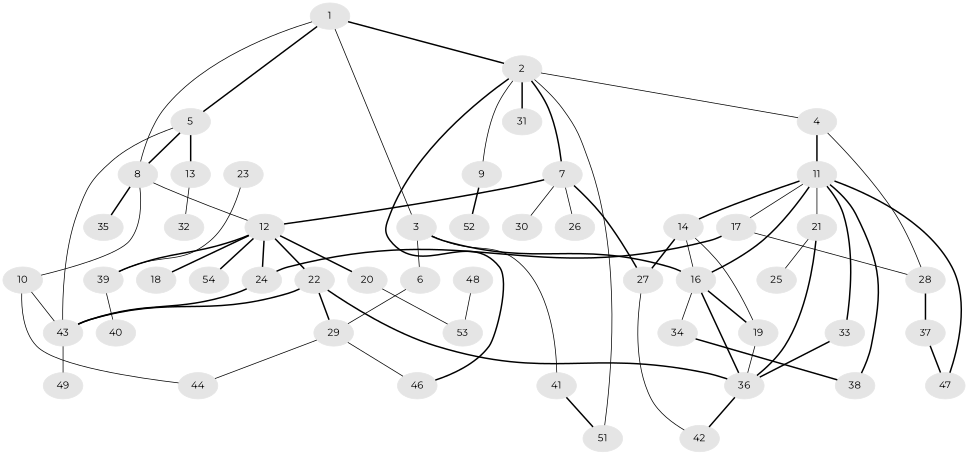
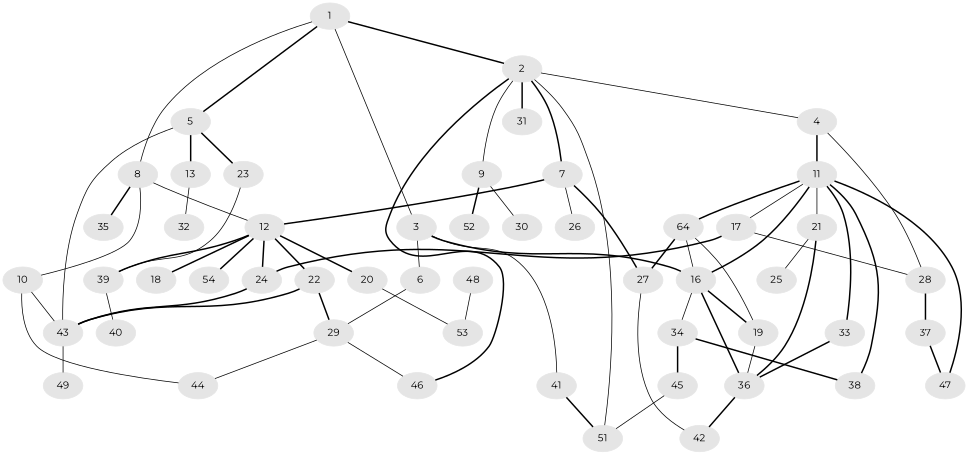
(164, 148) -> (217, 148)
(542, 201) -> (502, 201)
(683, 227) -> (683, 227)
(520, 362) -> none
none -> (678, 386)
